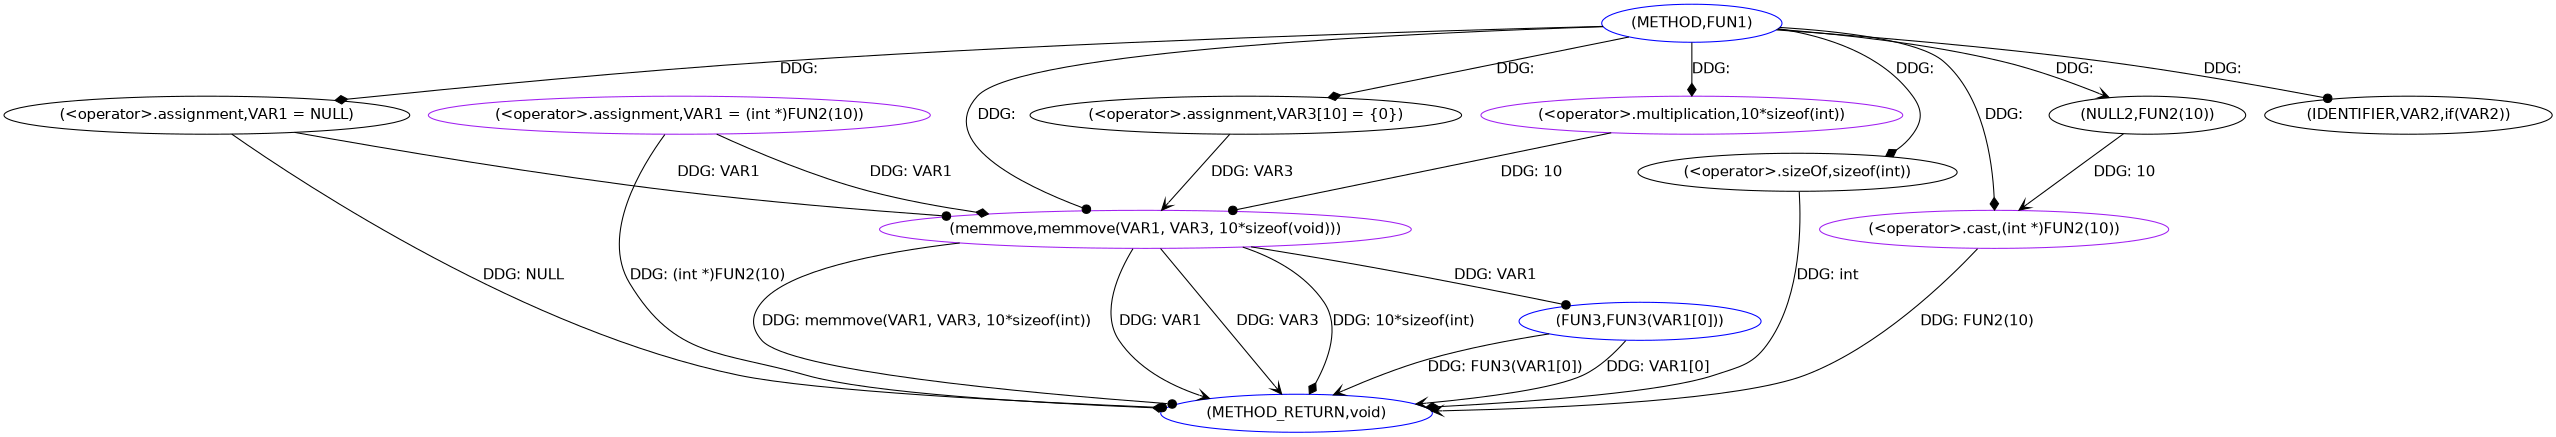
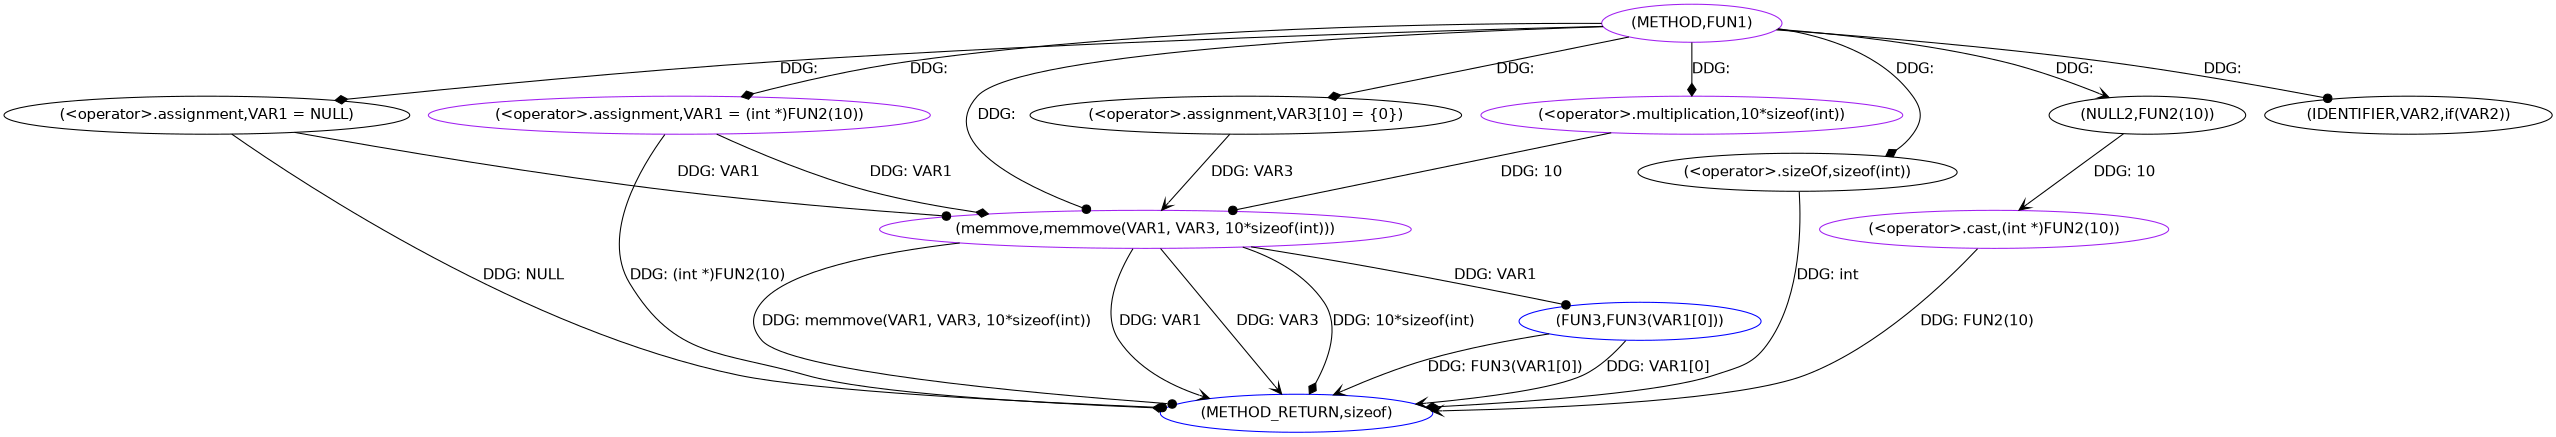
(1692, 23) -> (1692, 23)
(1935, 56) -> (1282, 30)
(1145, 229) -> (1145, 229)
(1297, 413) -> (1297, 413)
